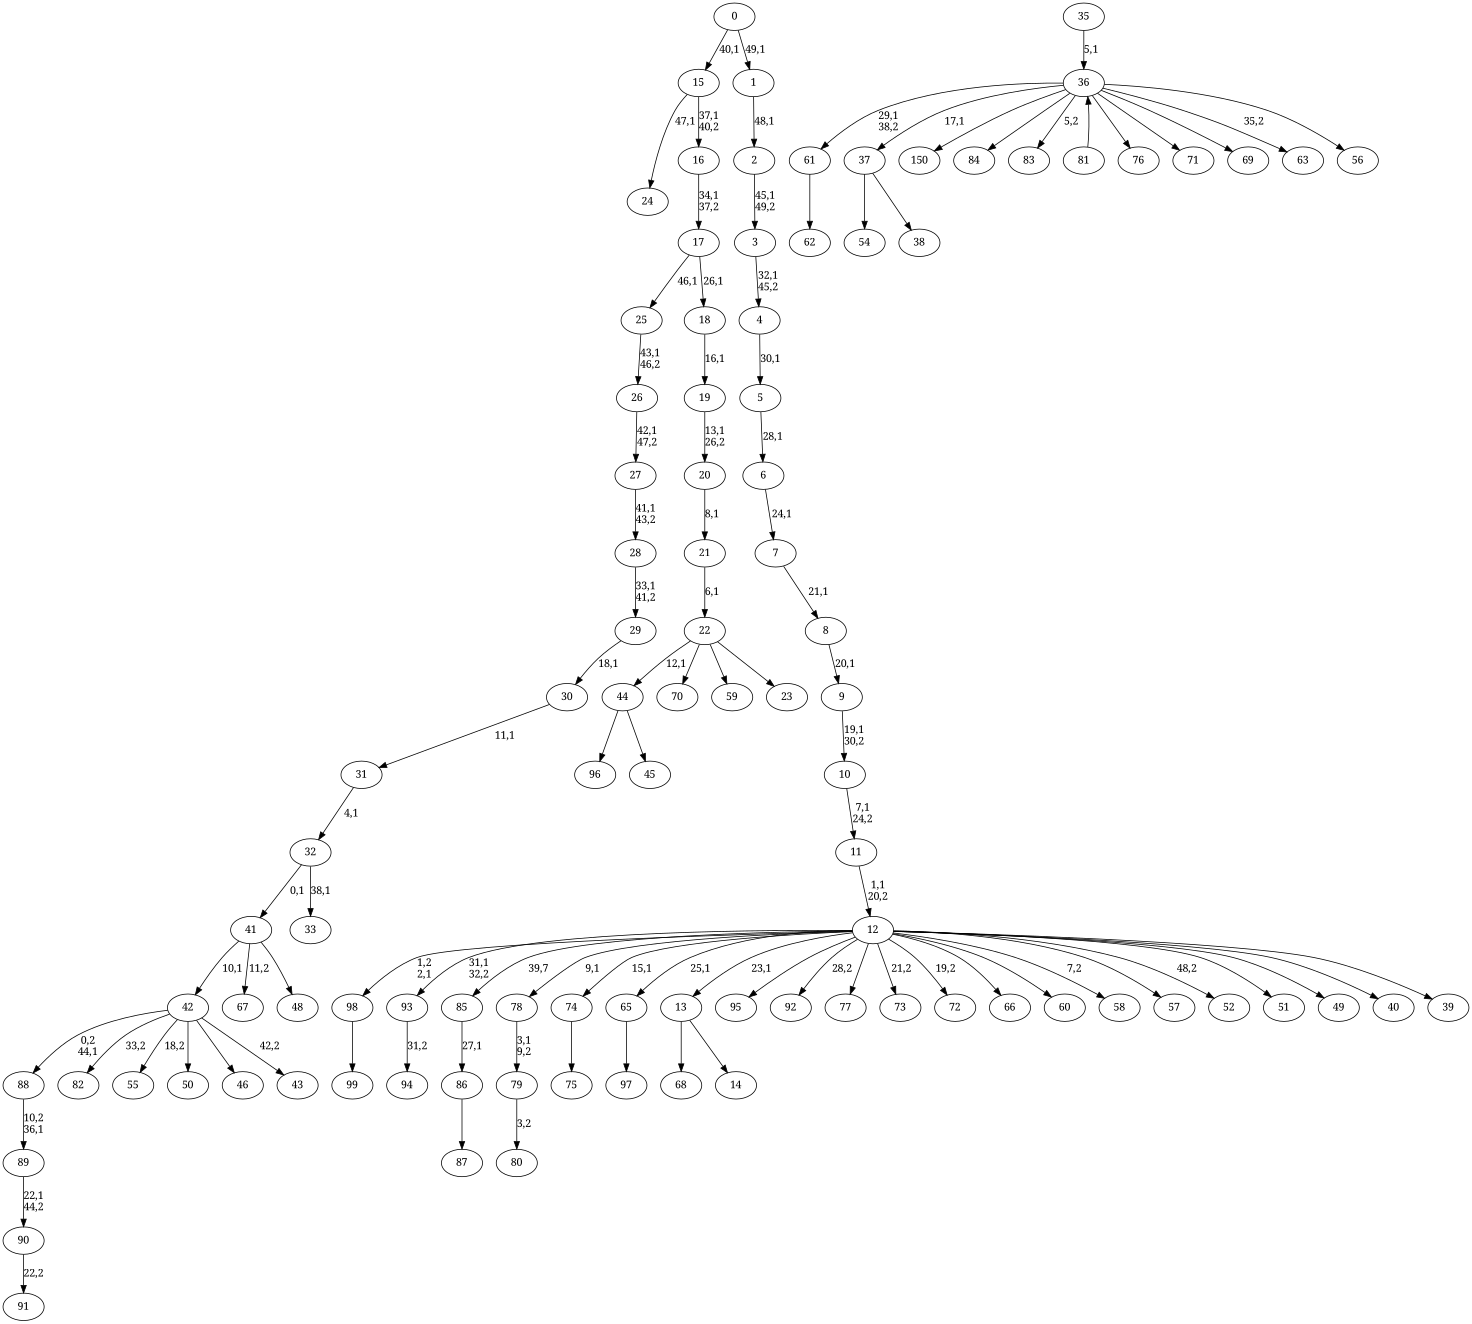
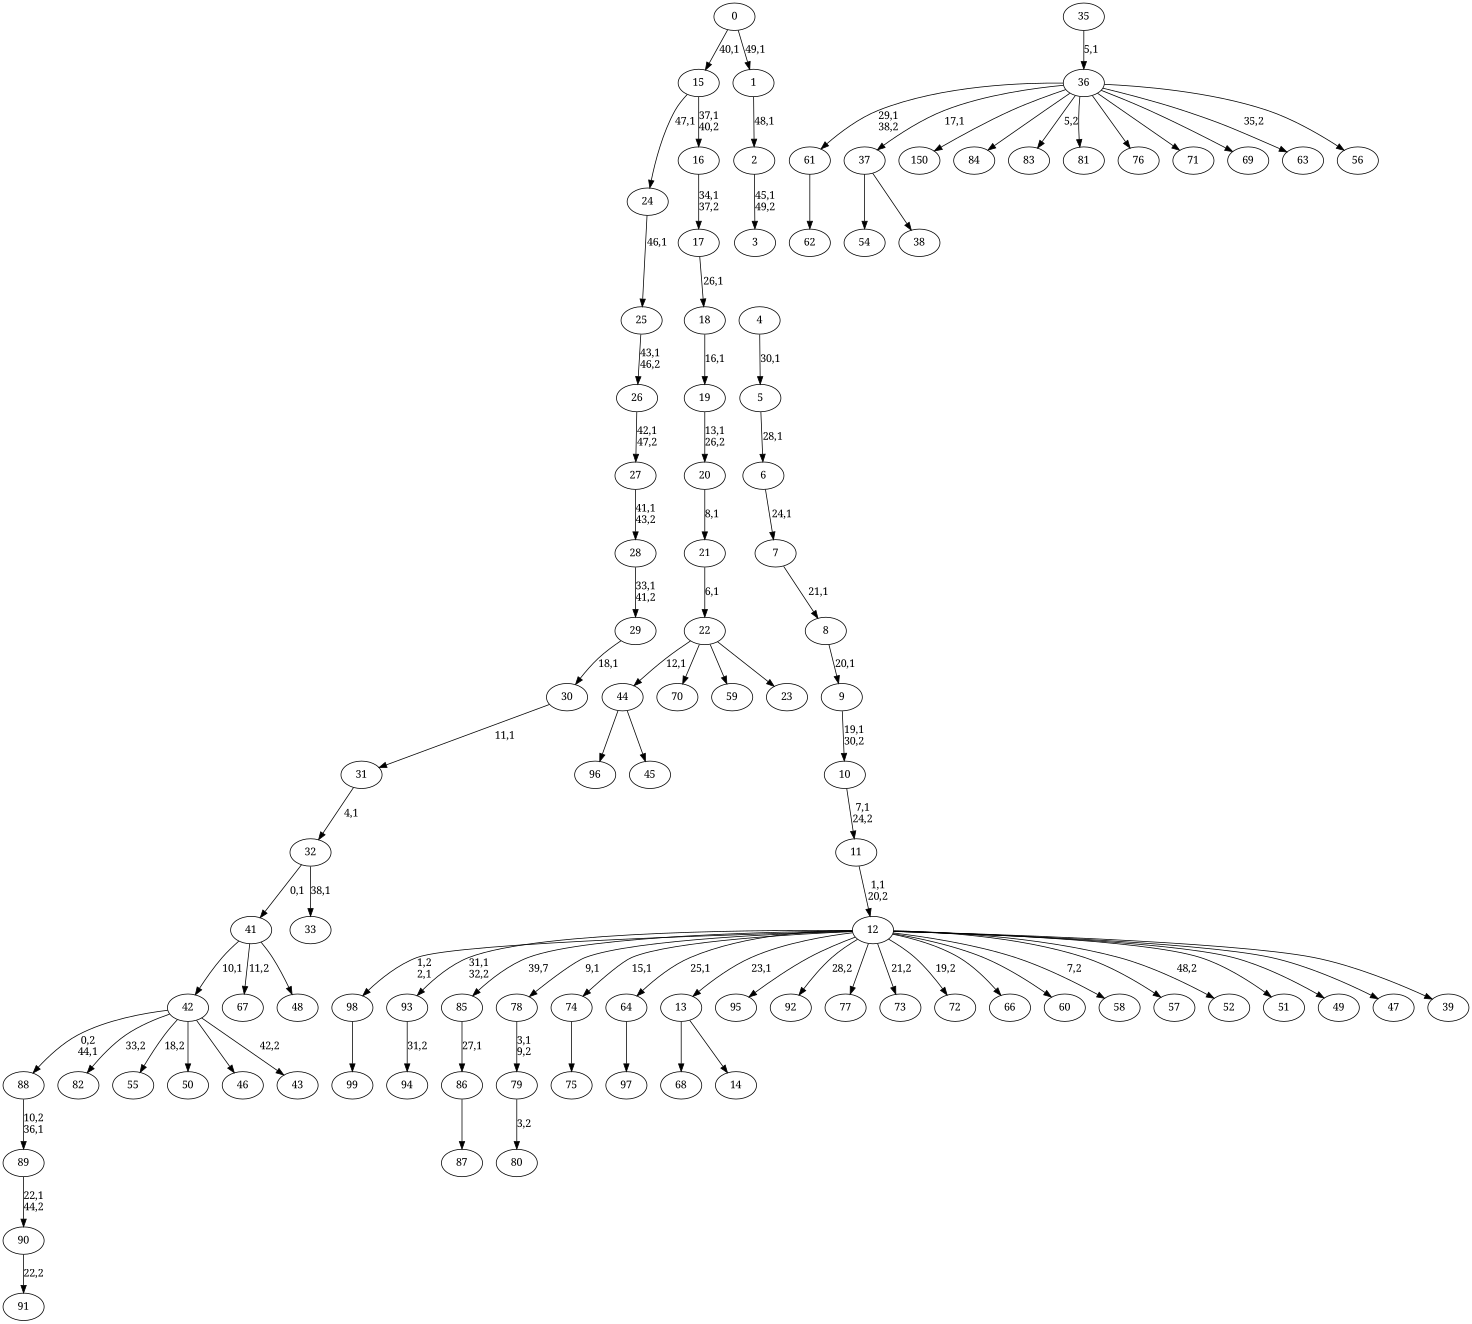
(1089, 126) -> (1079, 118)
(672, 278) -> (645, 257)
(757, 278) -> none
(626, 1008) -> (626, 1008)
(1394, 1008) -> (1394, 1008)
